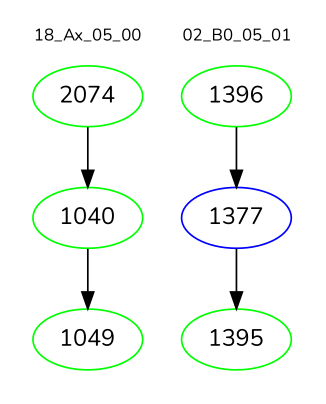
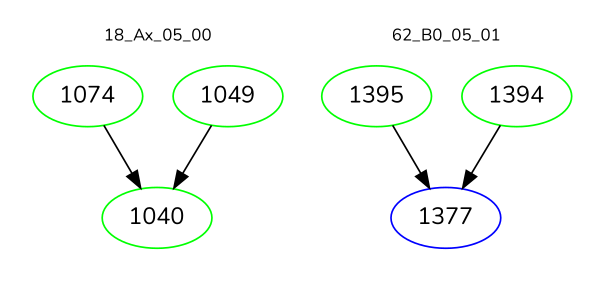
(237, 36) -> (447, 36)
(88, 96) -> (88, 96)
(236, 96) -> (517, 96)
(88, 270) -> (197, 149)
(236, 270) -> (407, 149)
